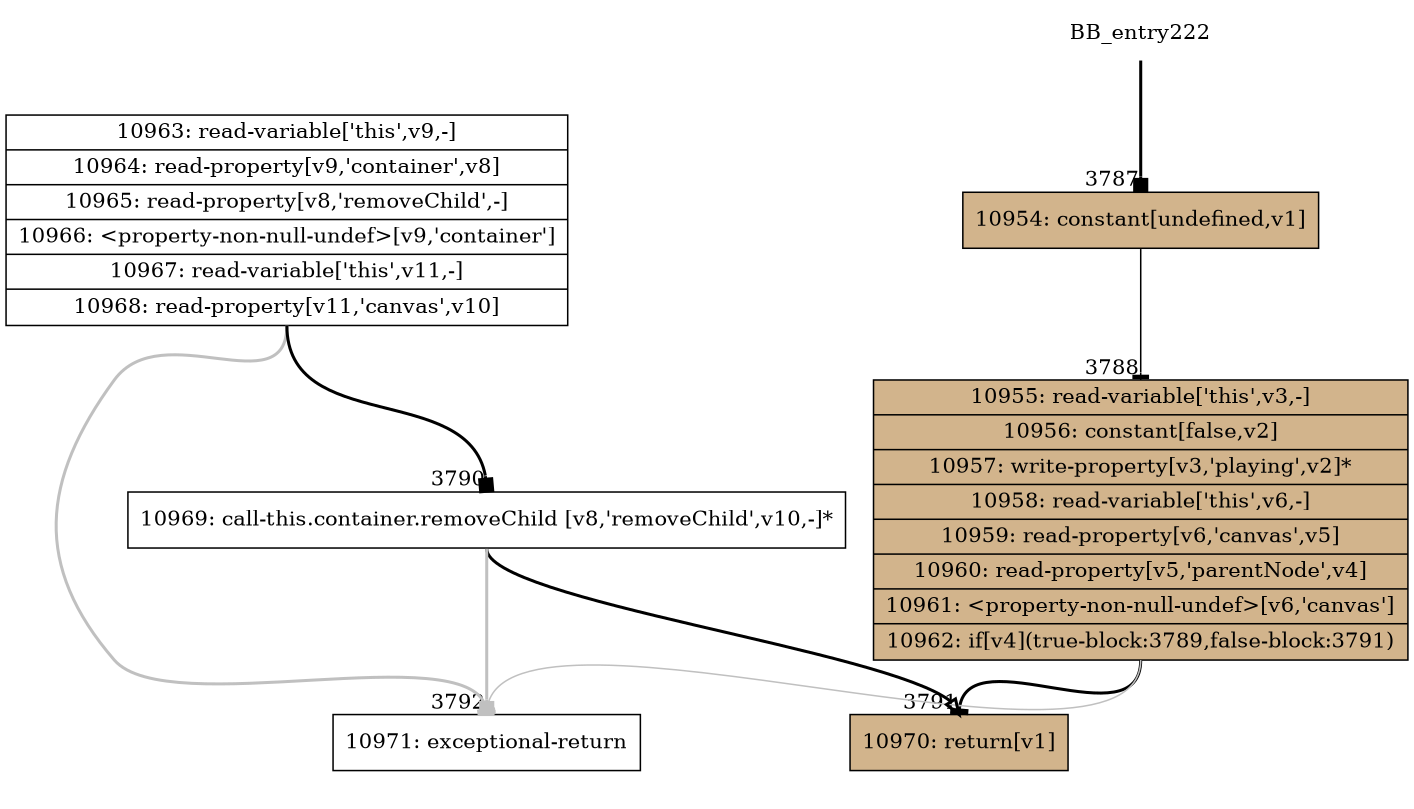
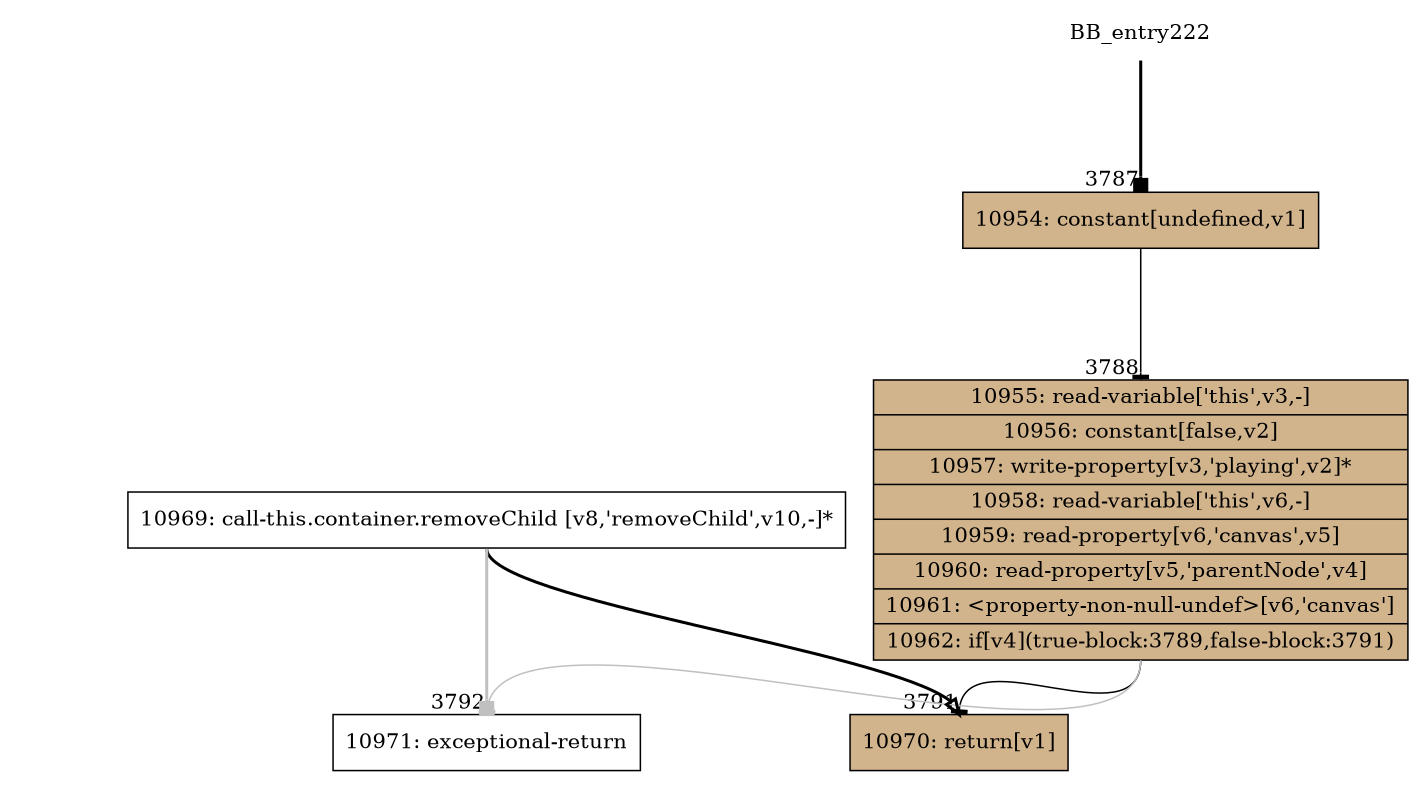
(287, 220) -> none
(1054, 688) -> (1054, 688)
